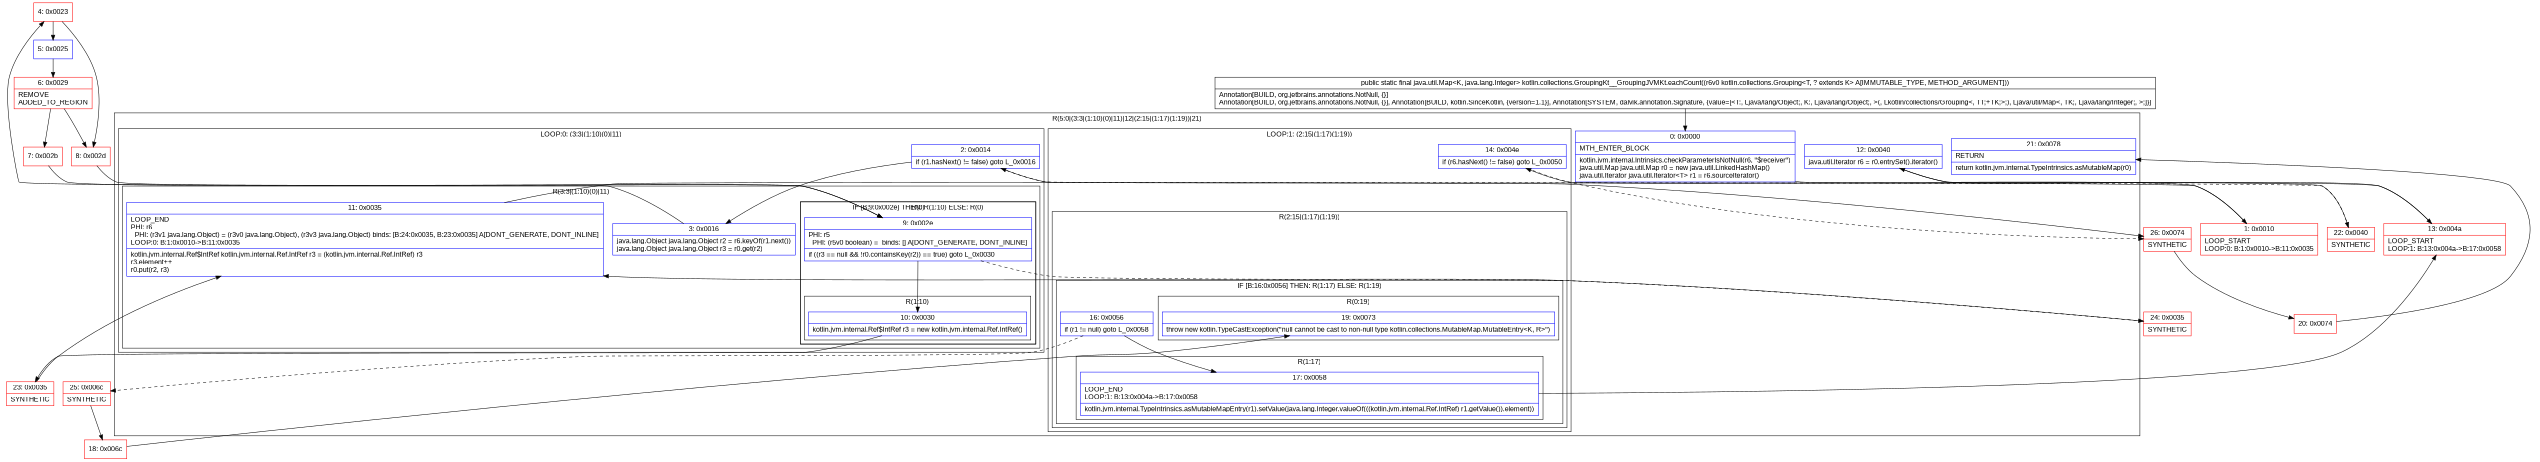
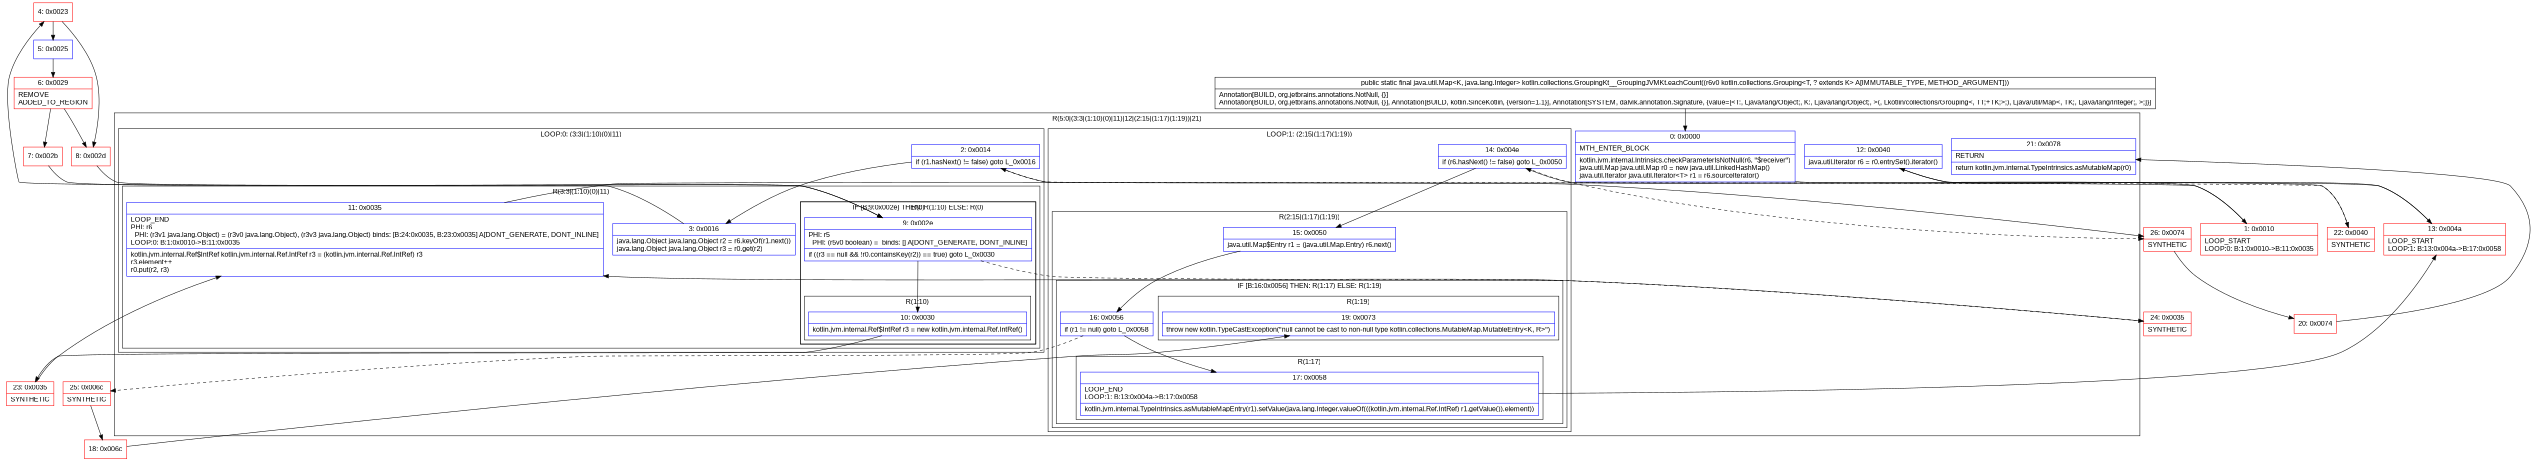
none -> (1310, 239)
(1359, 302) -> (1359, 302)
